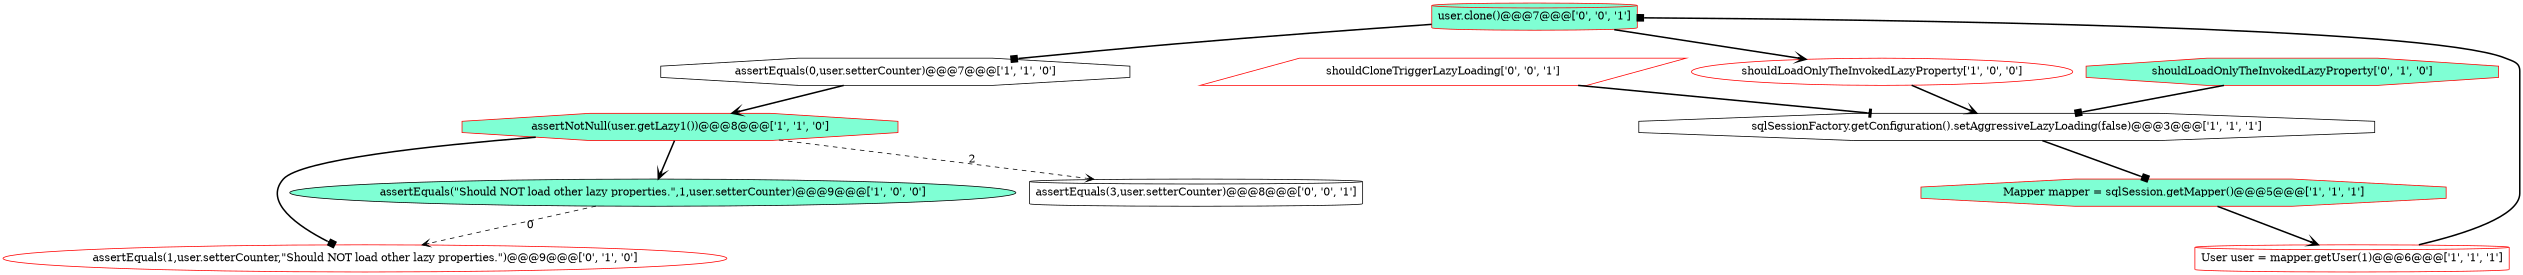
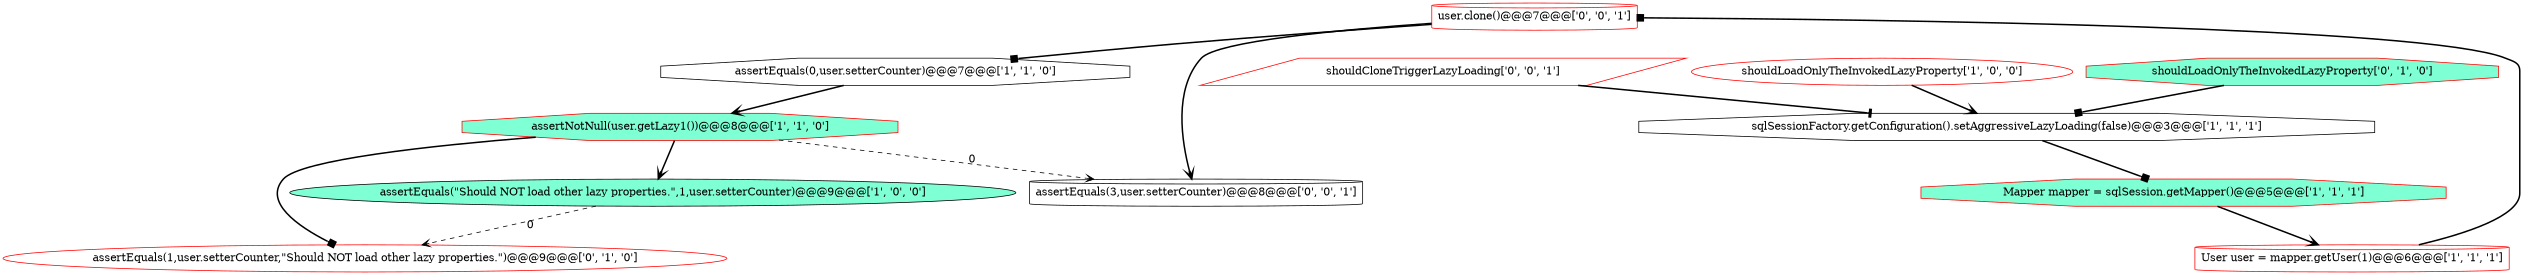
(1535, 17) -> (1535, 17)
(1706, 44) -> (1248, 43)
(972, 160) -> (972, 160)
